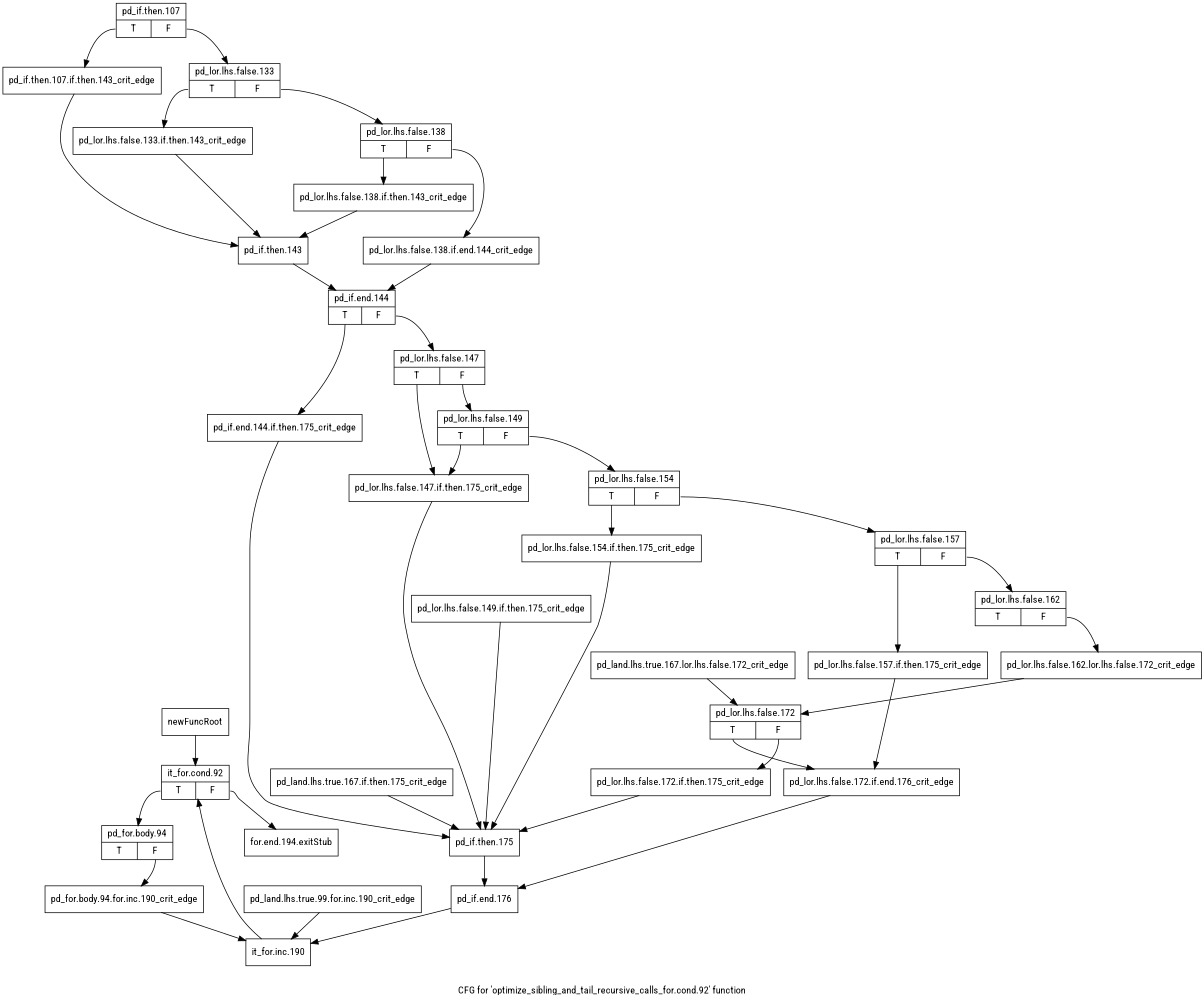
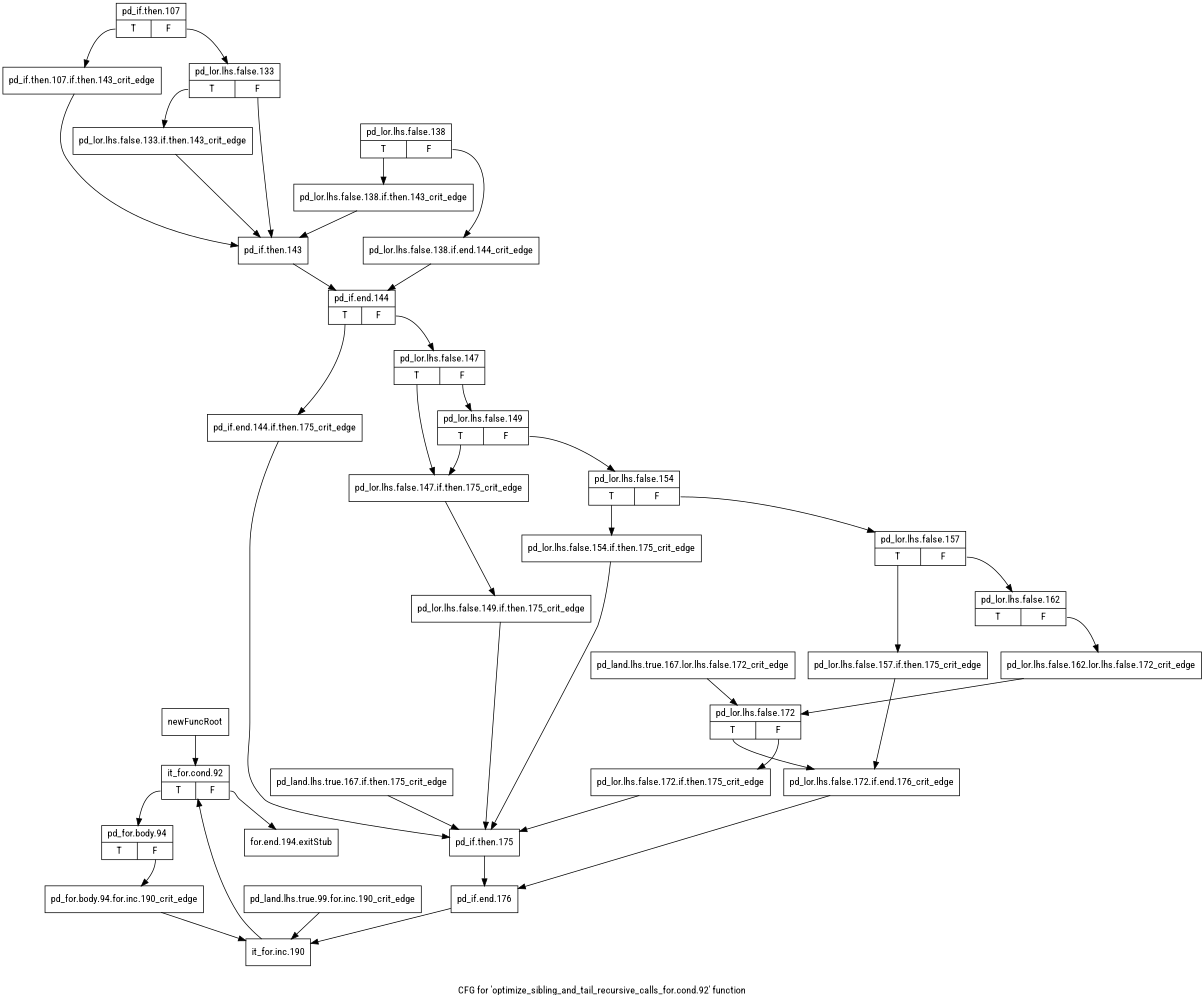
(330, 99) -> (263, 164)
(415, 665) -> (468, 545)
